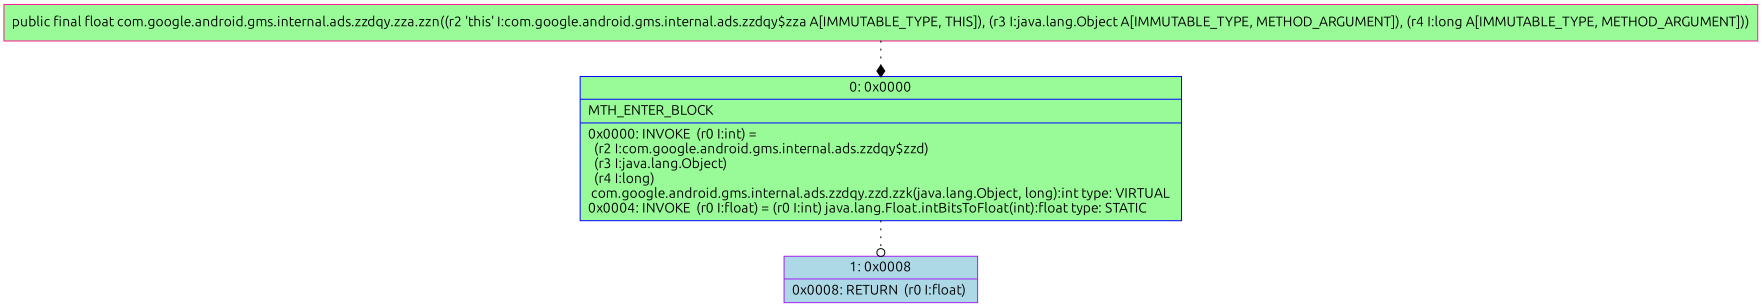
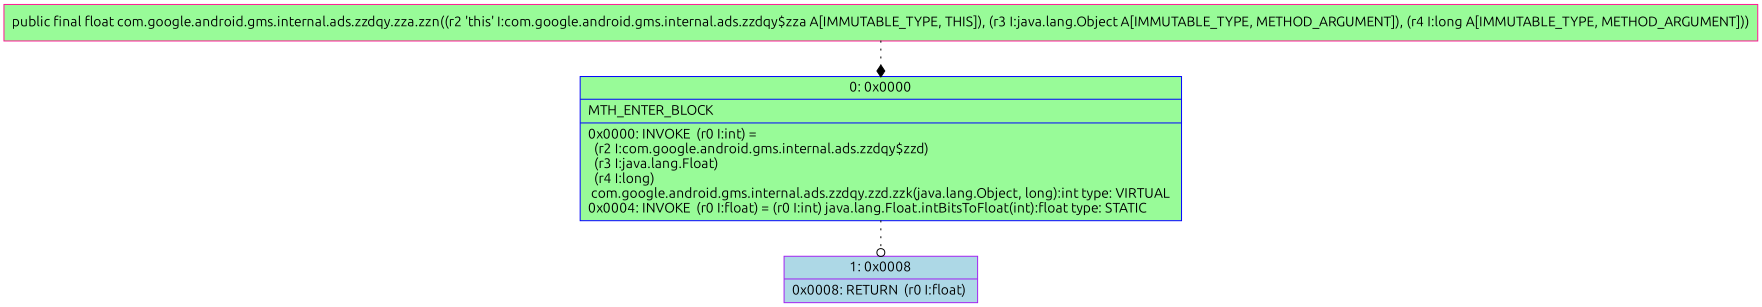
(658, 164) -> (654, 164)
